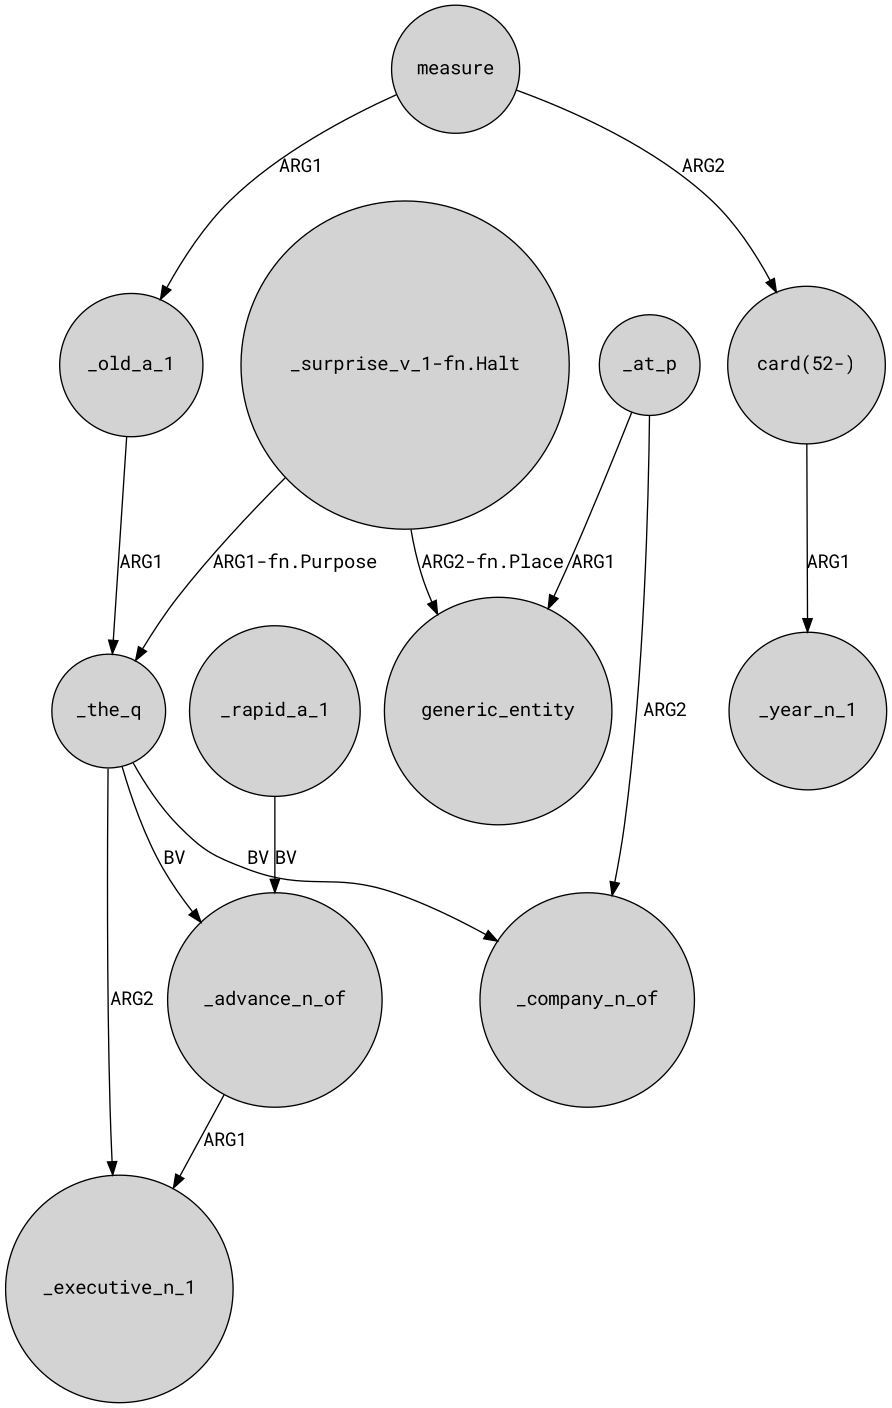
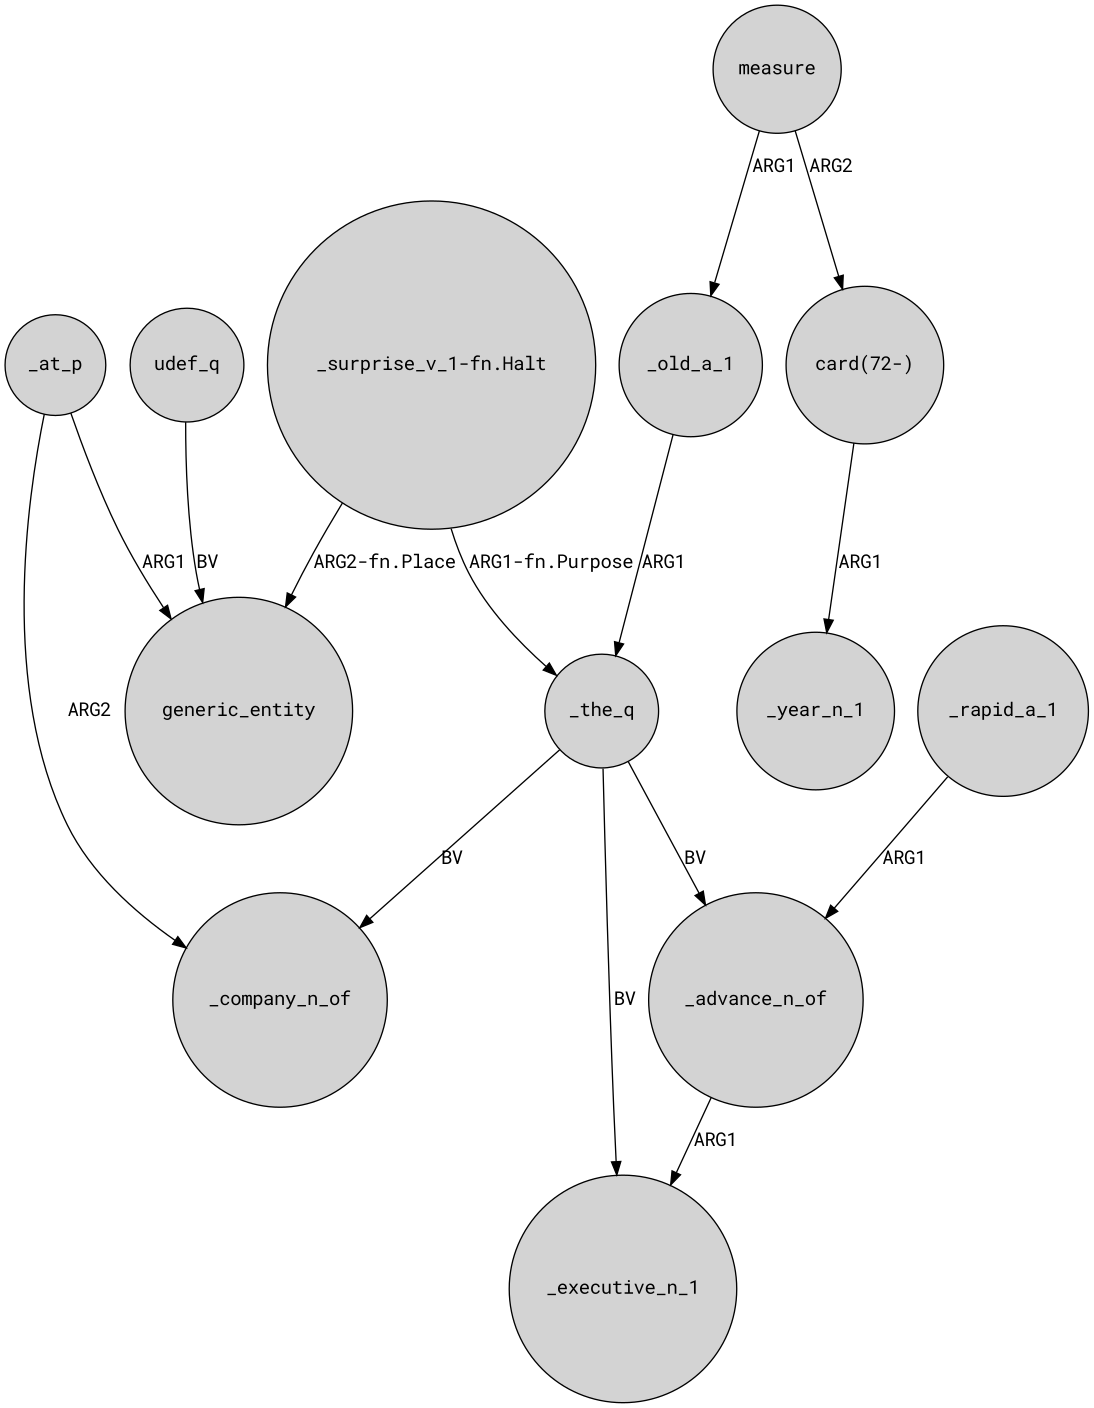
none -> (187, 365)
(807, 365) -> (865, 365)
(286, 859) -> (905, 859)
(133, 1000) -> (625, 1000)
